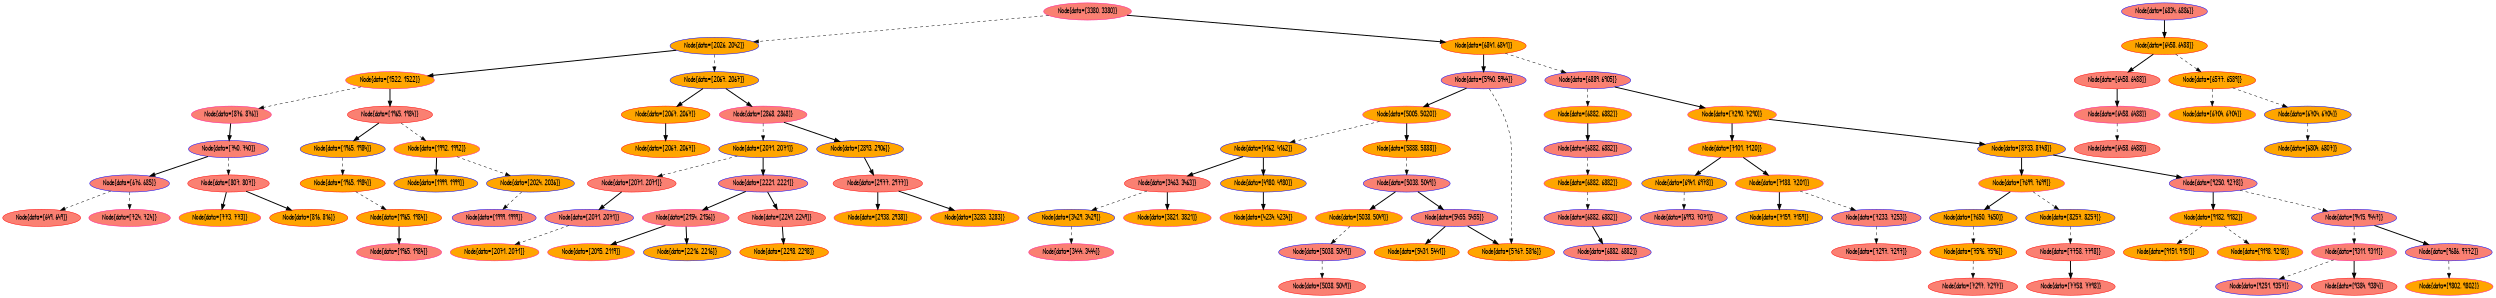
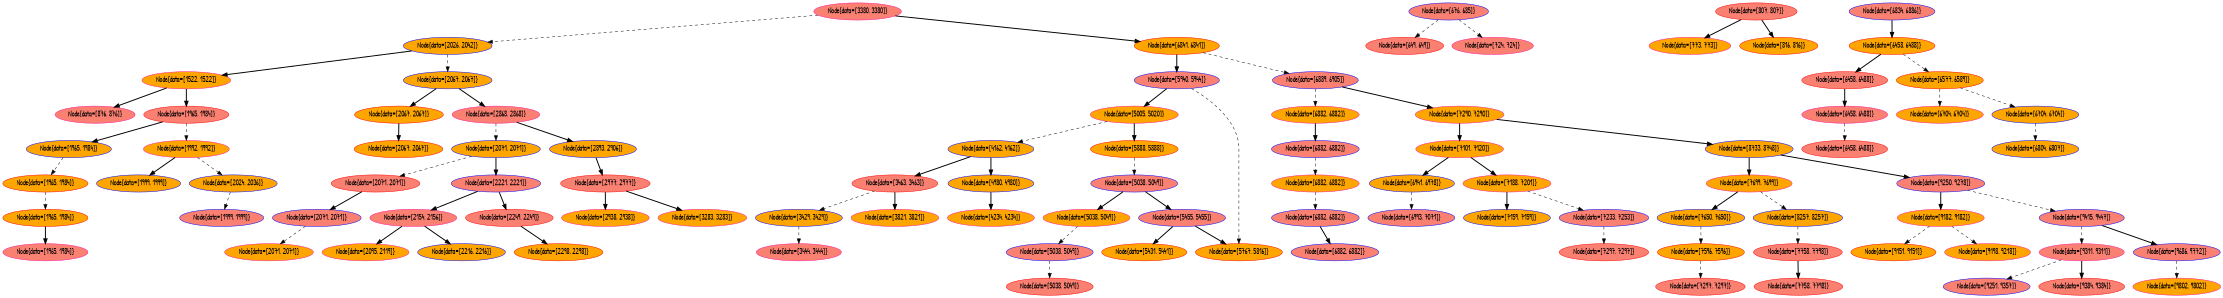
(312, 97) -> (143, 97)
(228, 149) -> none
